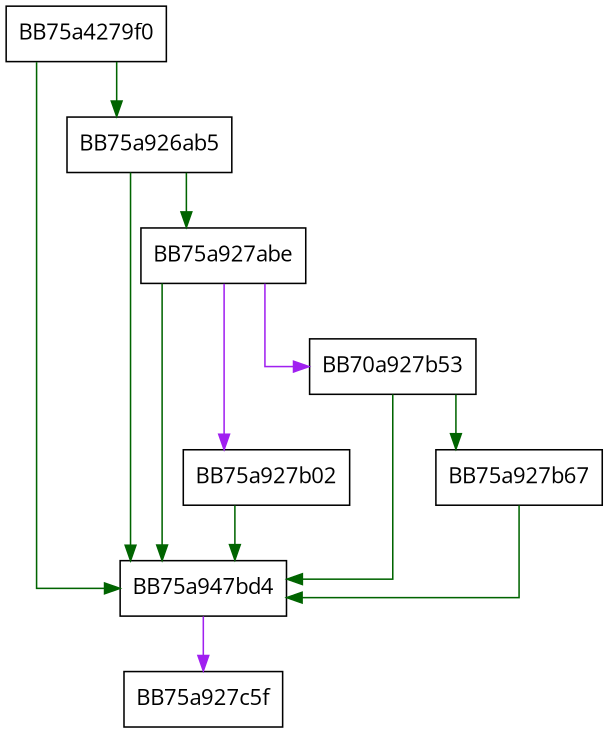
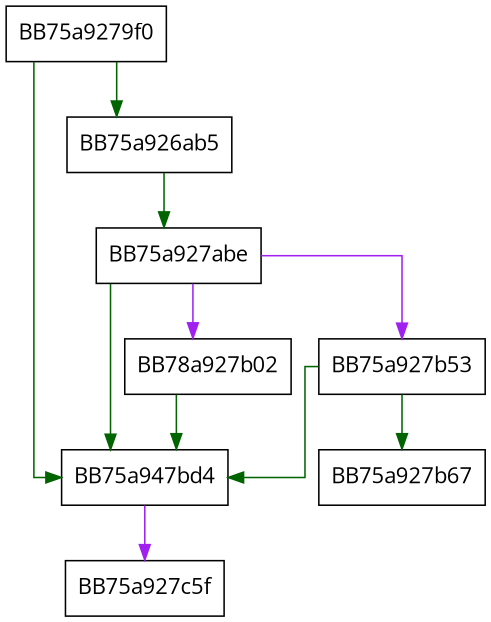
(86, 34) -> (86, 34)
(131, 359) -> none
(393, 367) -> (402, 367)
(266, 477) -> (208, 367)
(457, 598) -> none
